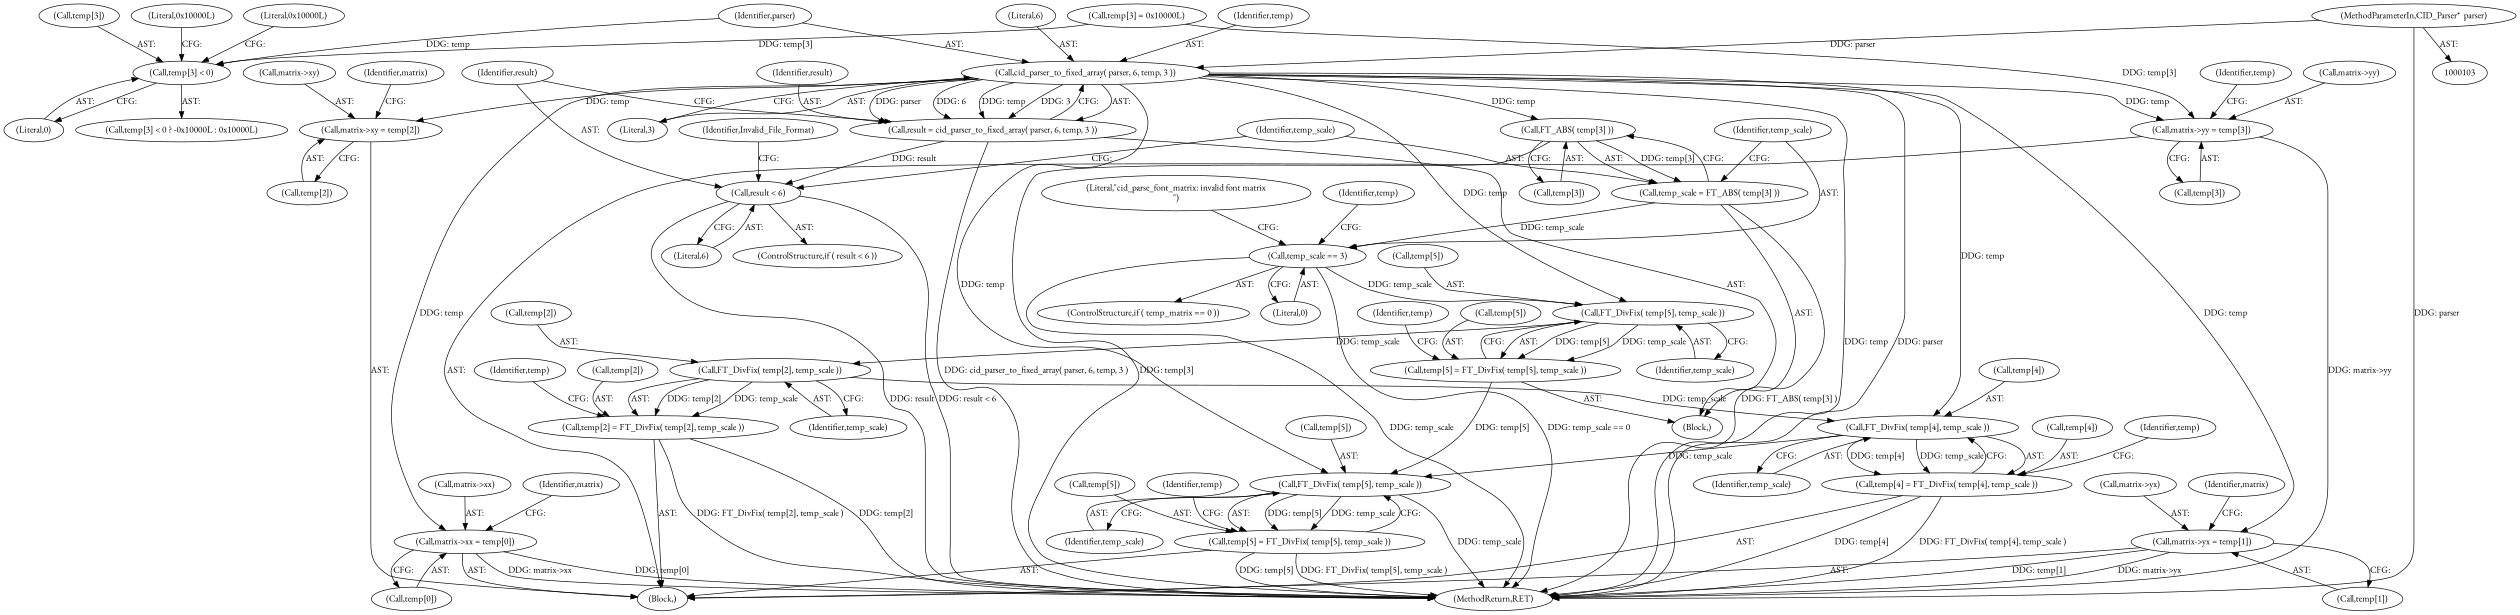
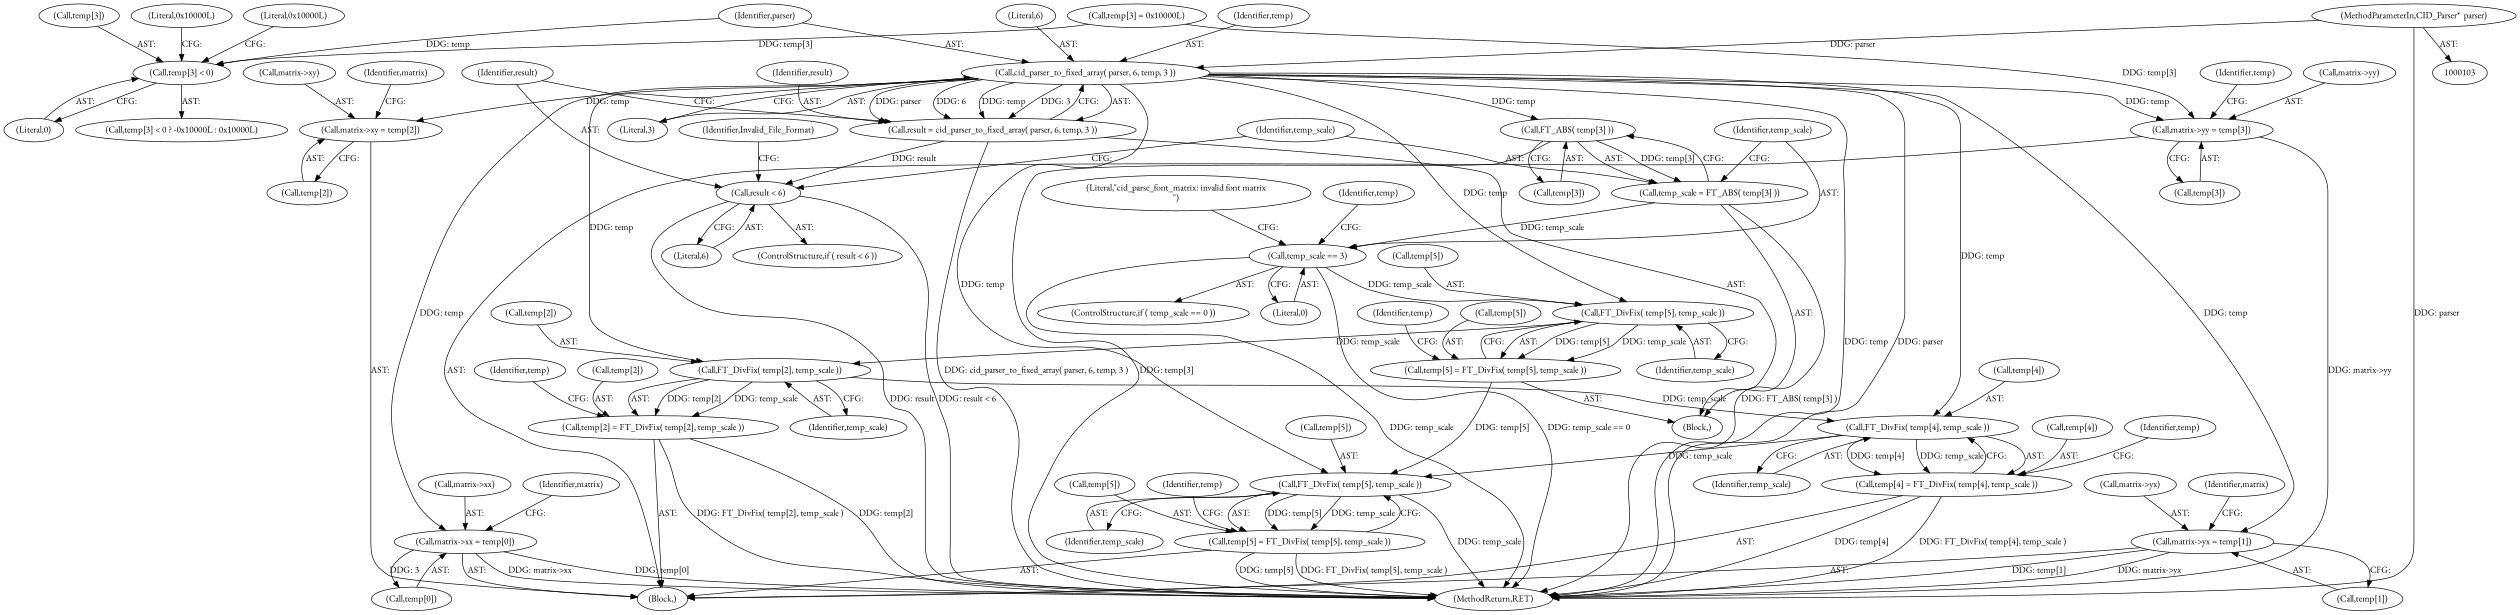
none -> (603, 100)
(1143, 313) -> (1143, 313)
(405, 570) -> (405, 570)
